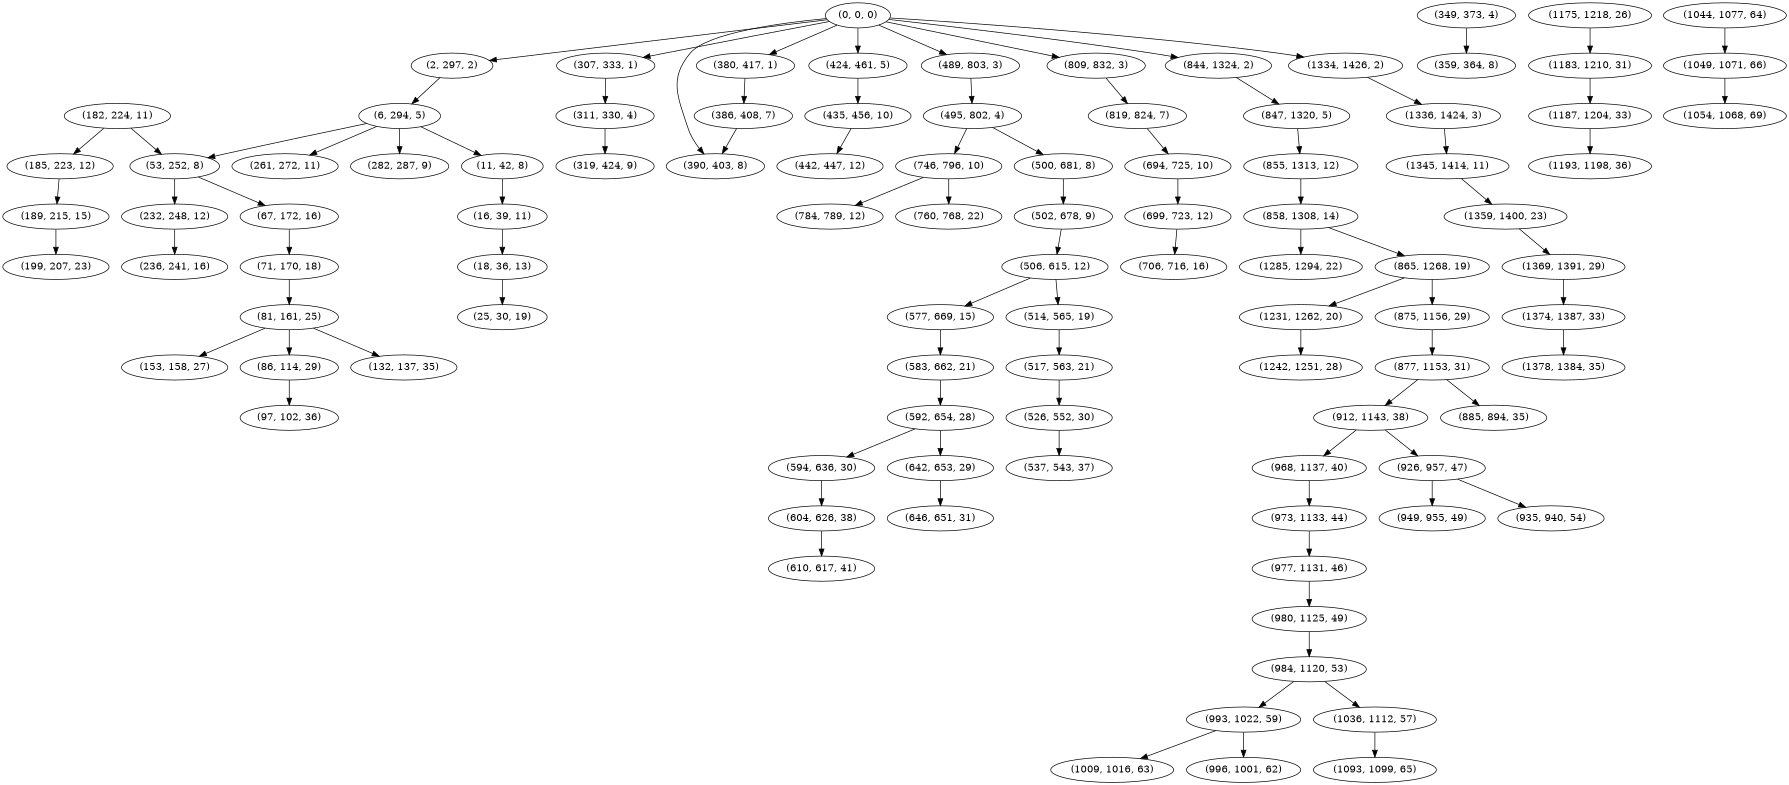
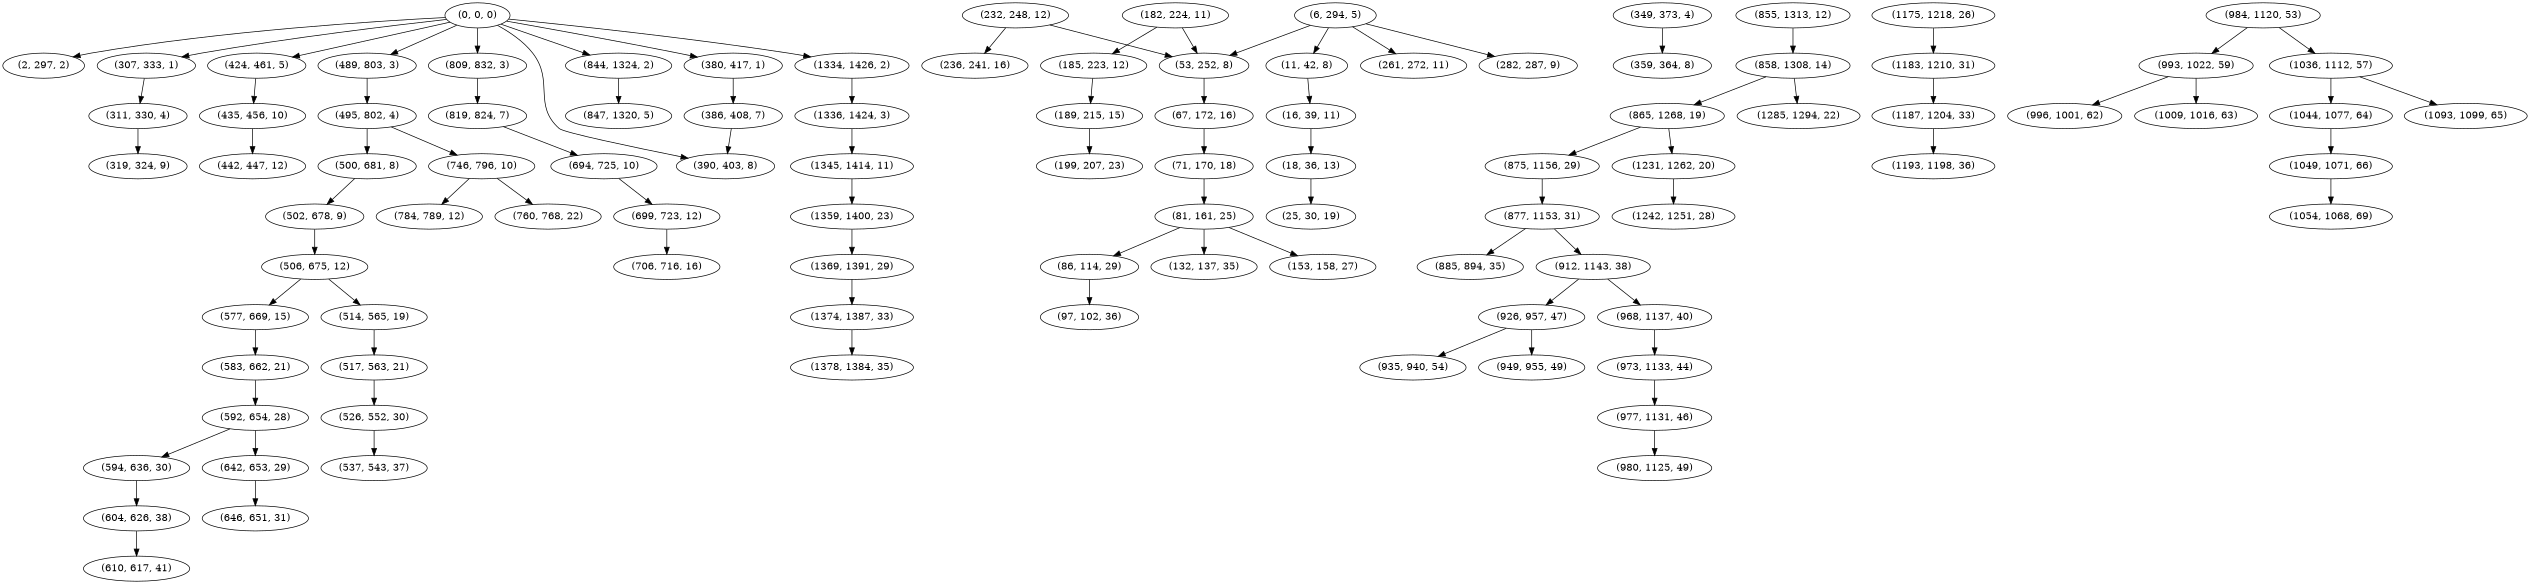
none -> (2331, 87)
(429, 88) -> none
(1298, 138) -> none
(605, 166) -> (138, 166)
(175, 188) -> (1108, 40)
(1055, 267) -> (315, 267)
(1309, 641) -> none
